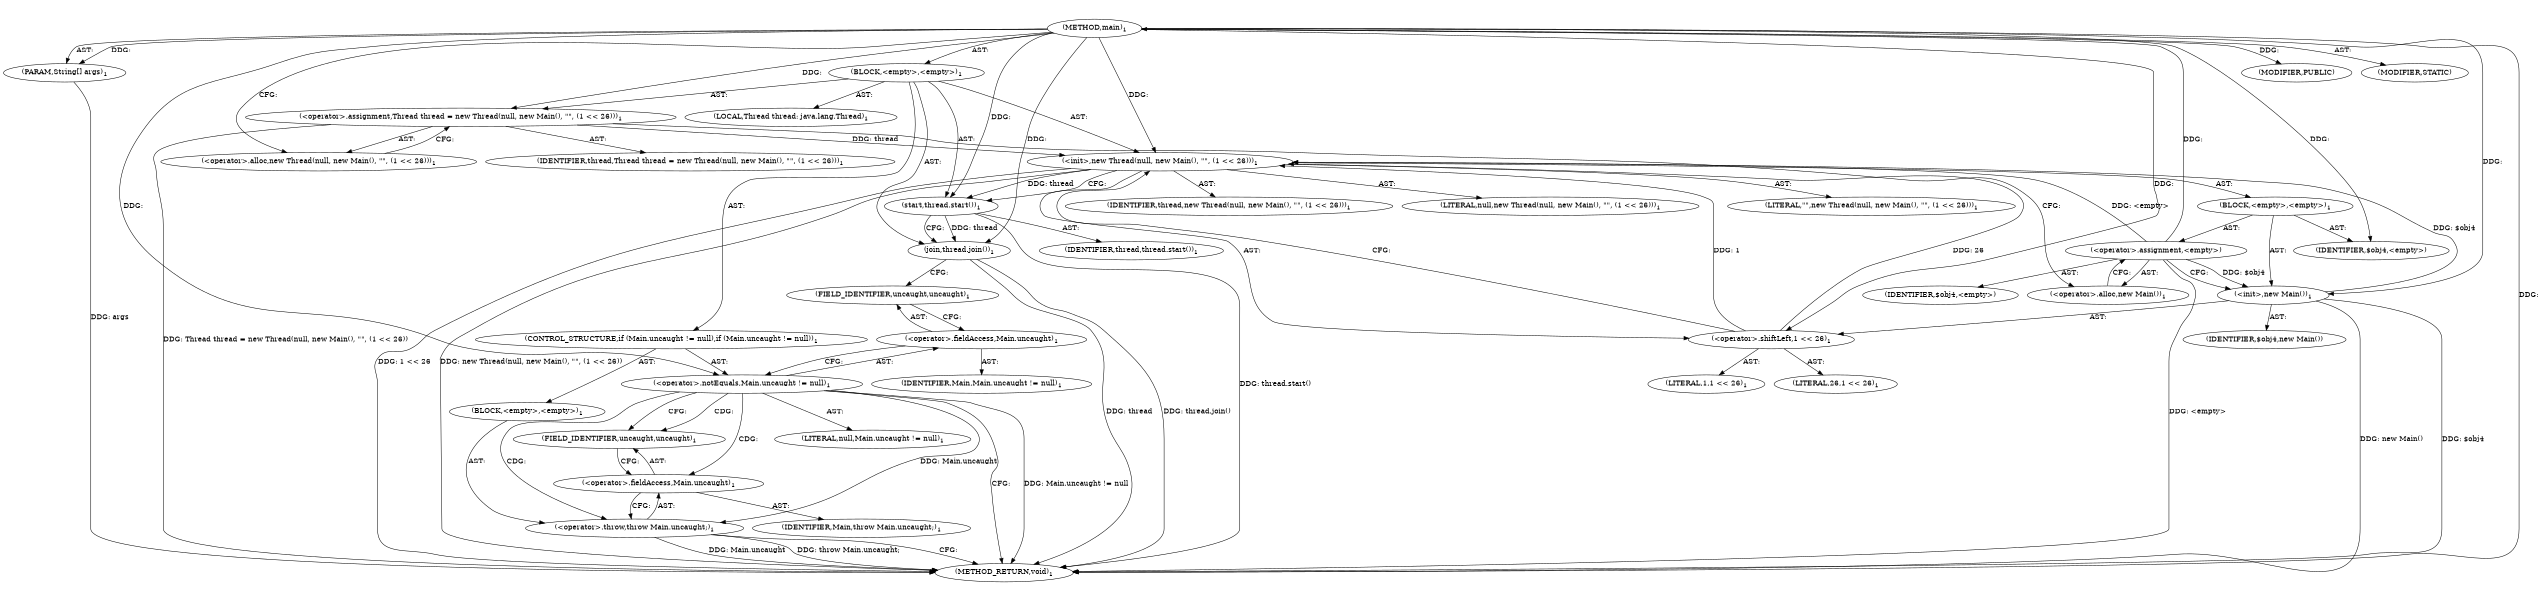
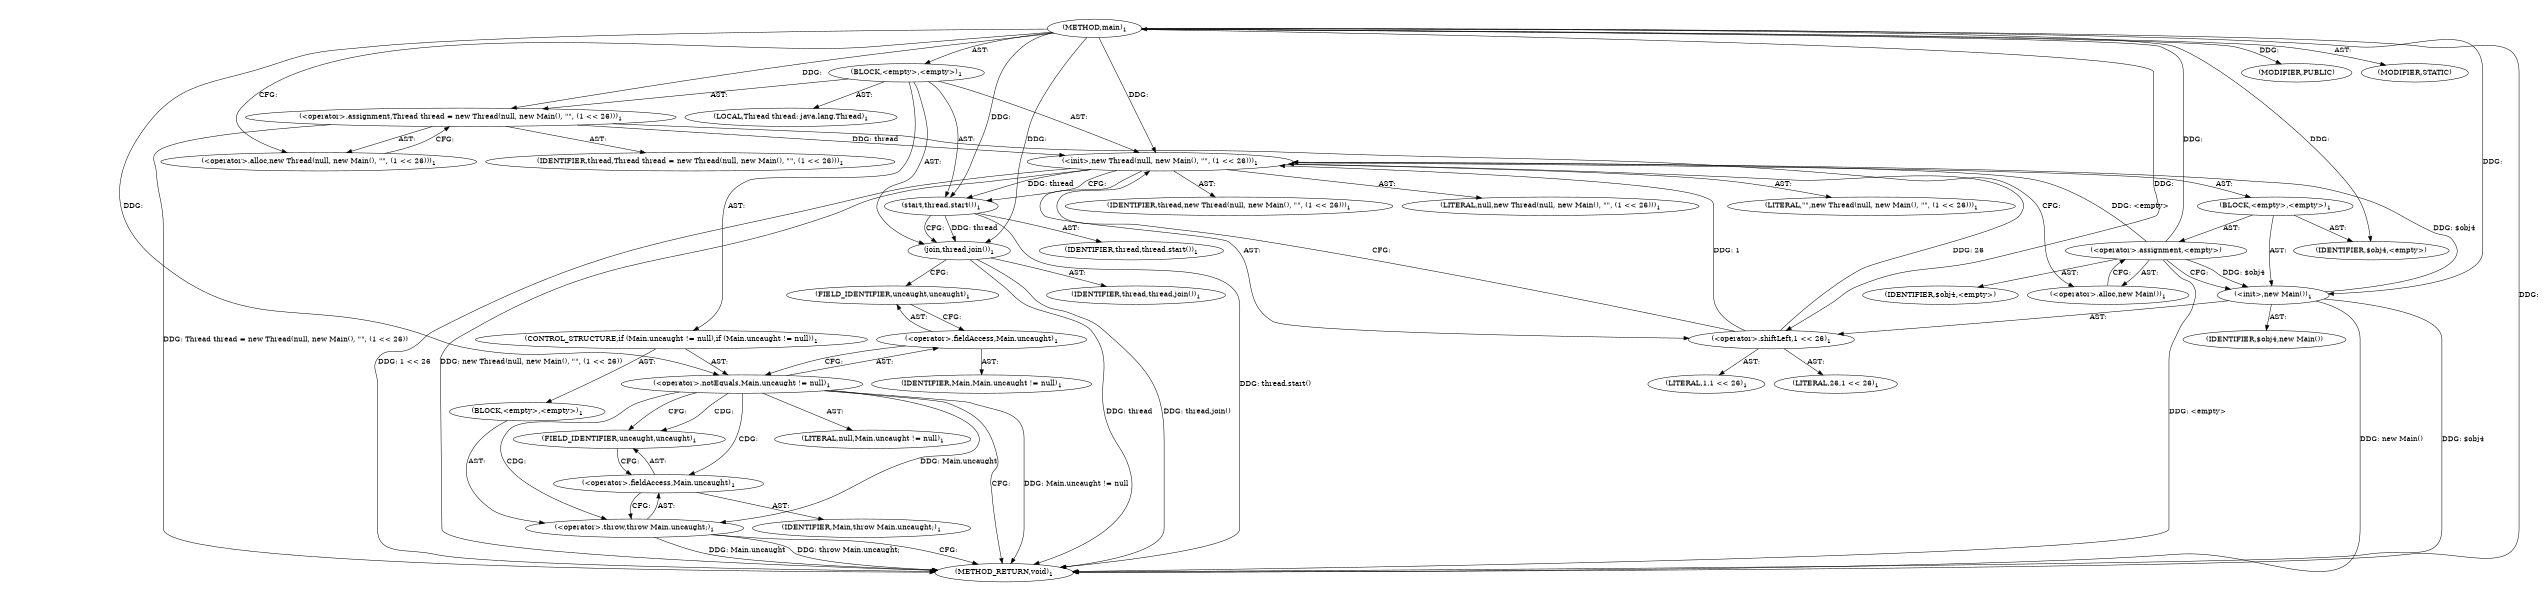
(65, 73) -> none
none -> (1136, 295)
